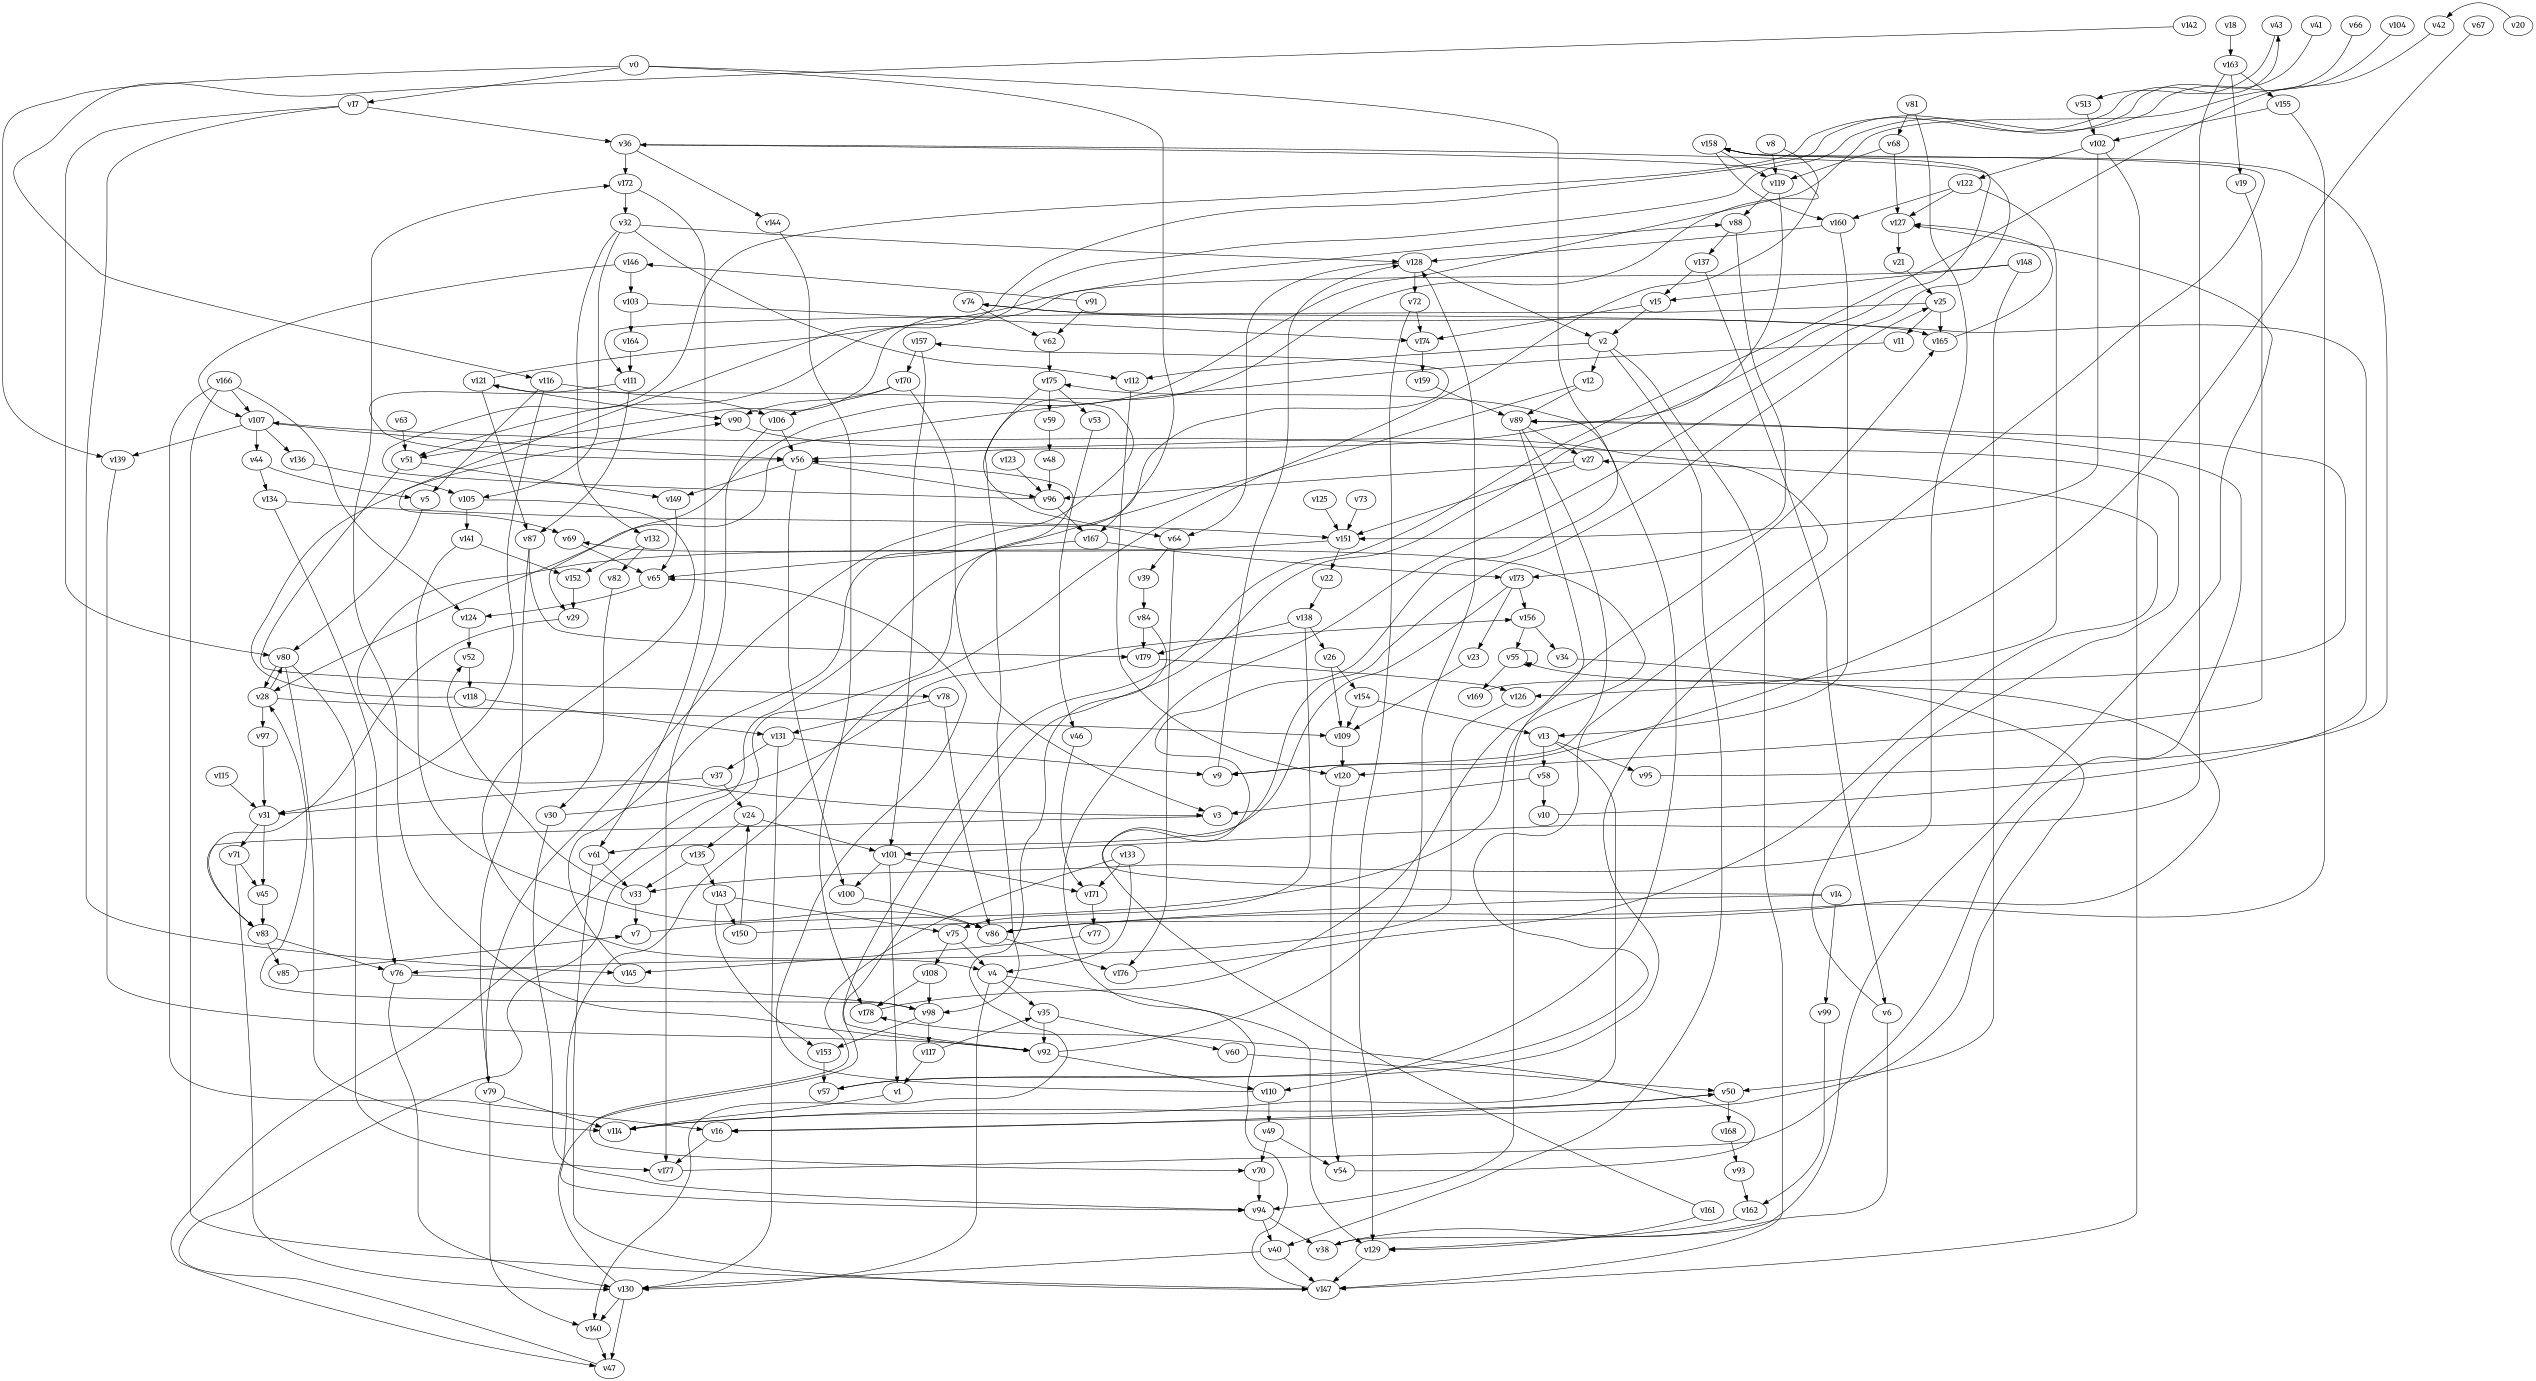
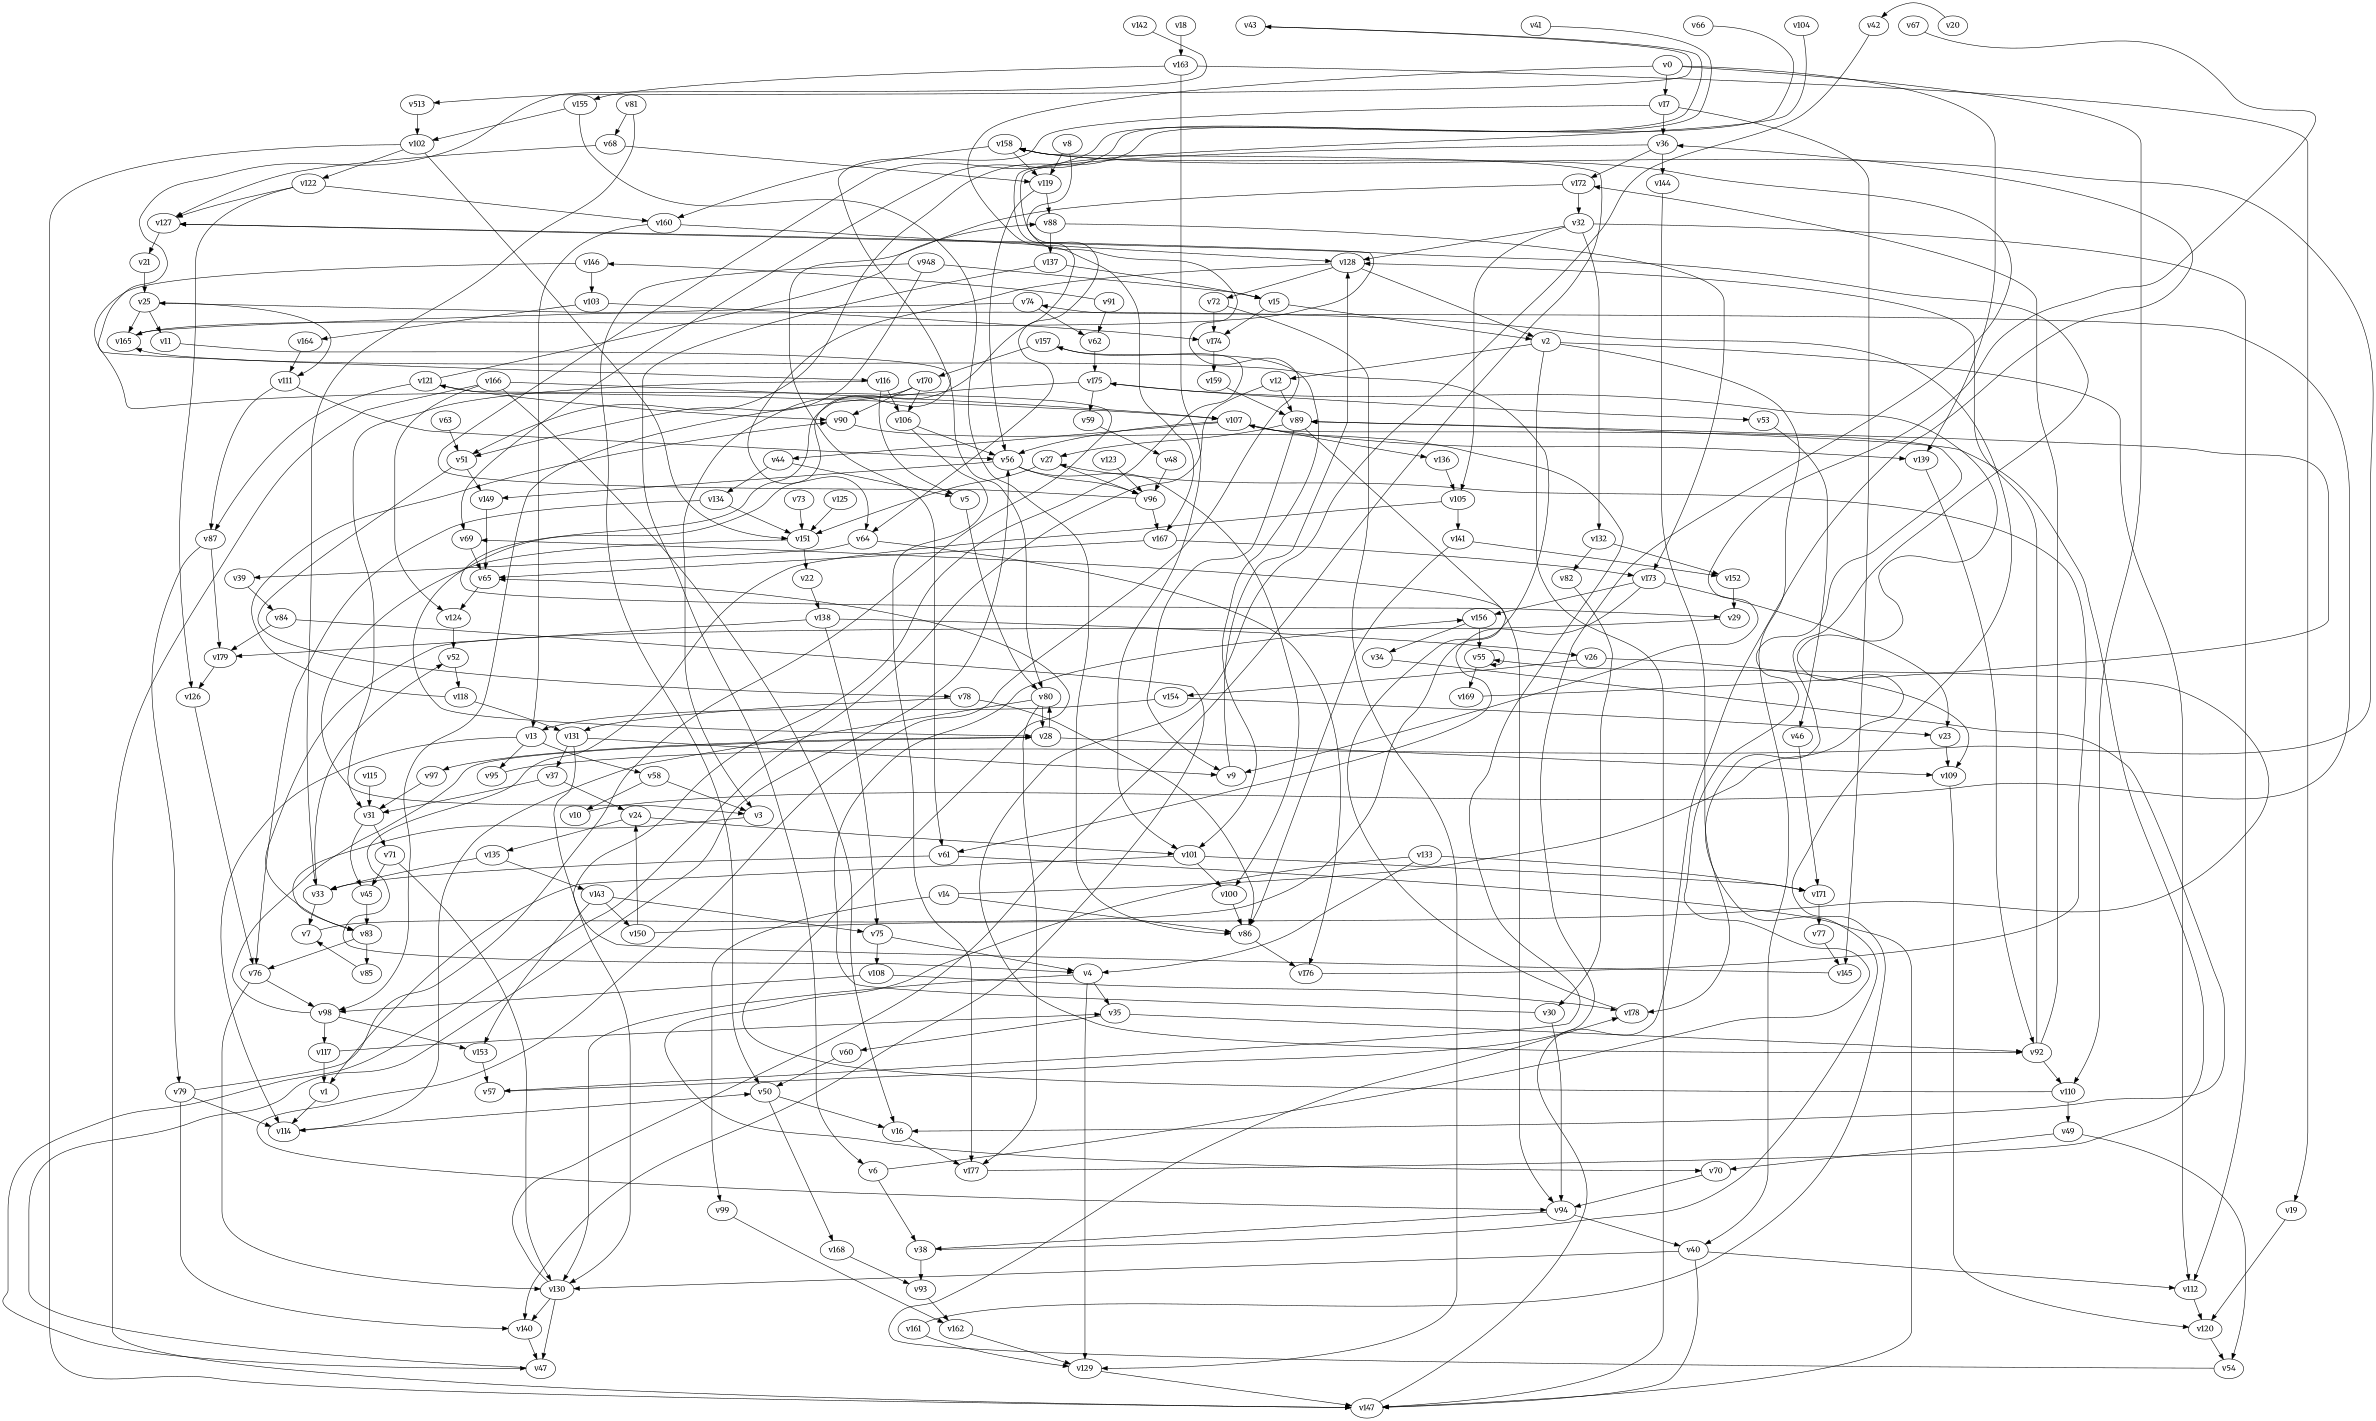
(2024, 263) -> (926, 263)
(1354, 715) -> (1557, 713)
none -> (921, 1267)
none -> (1939, 1270)
